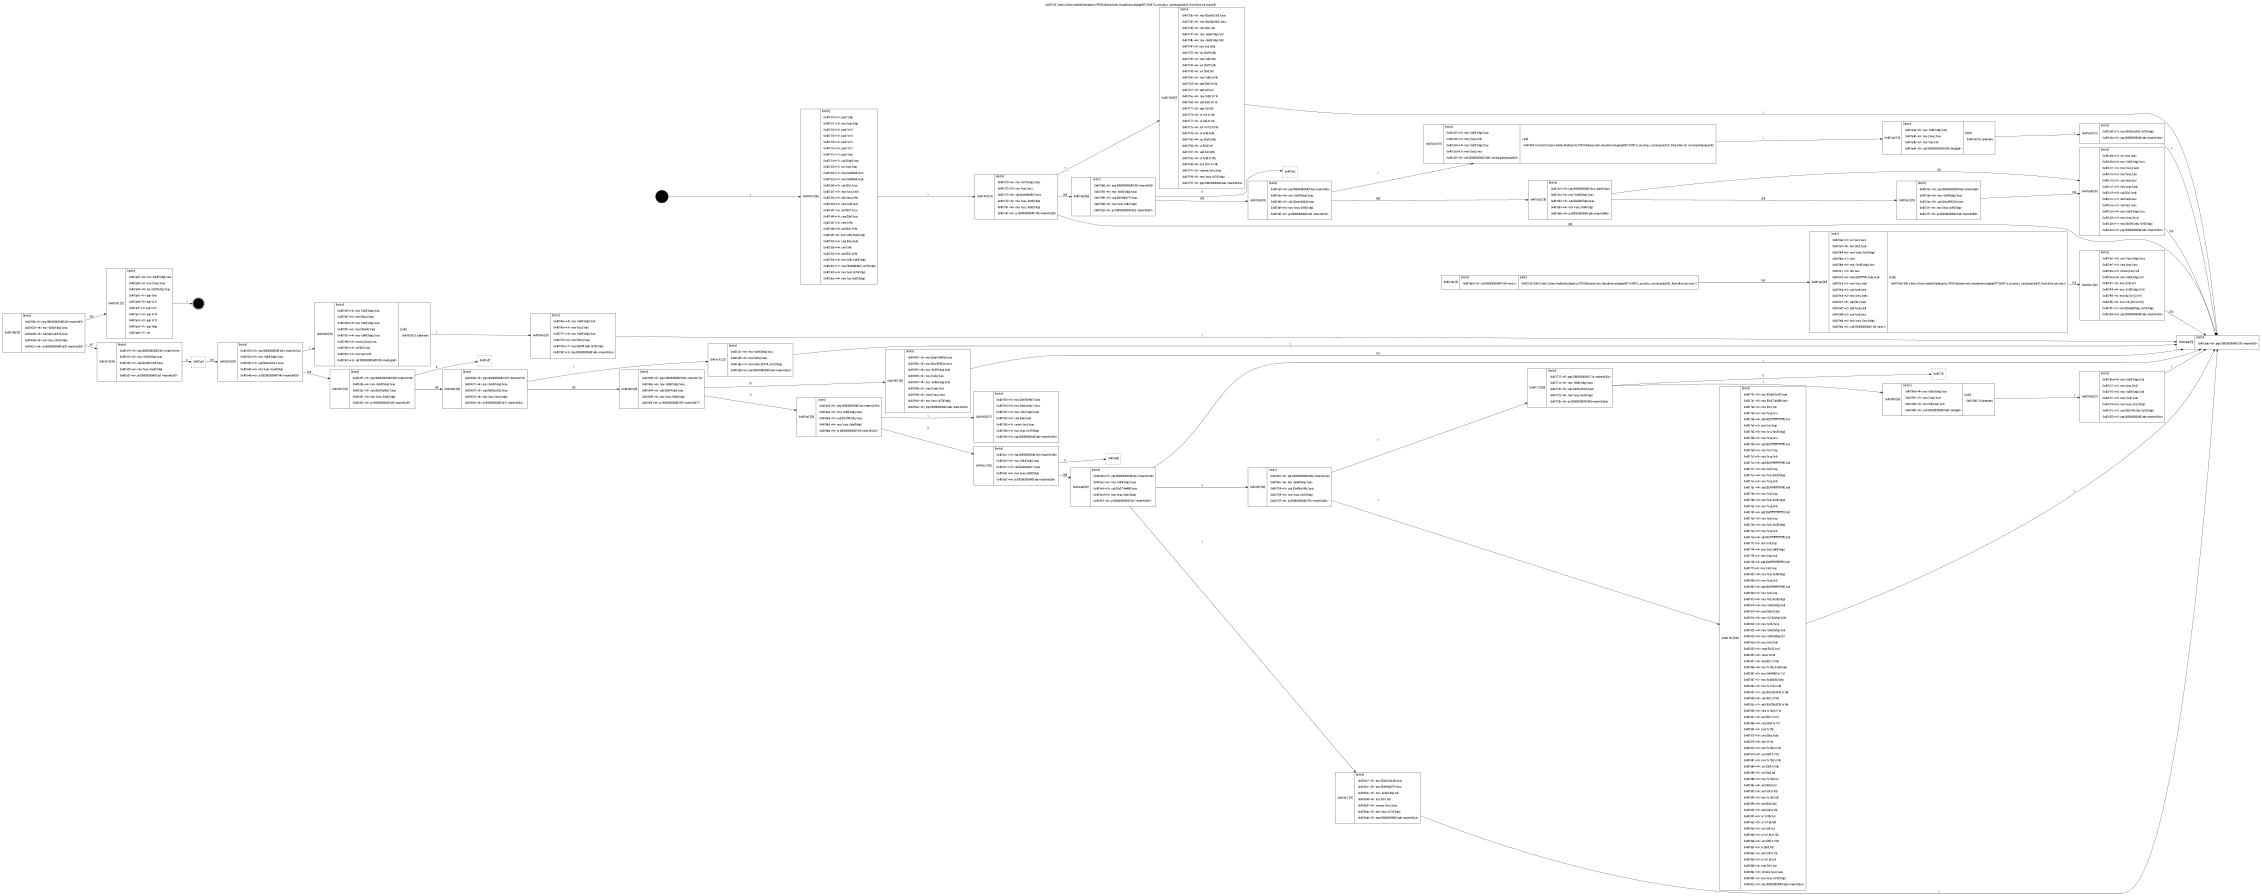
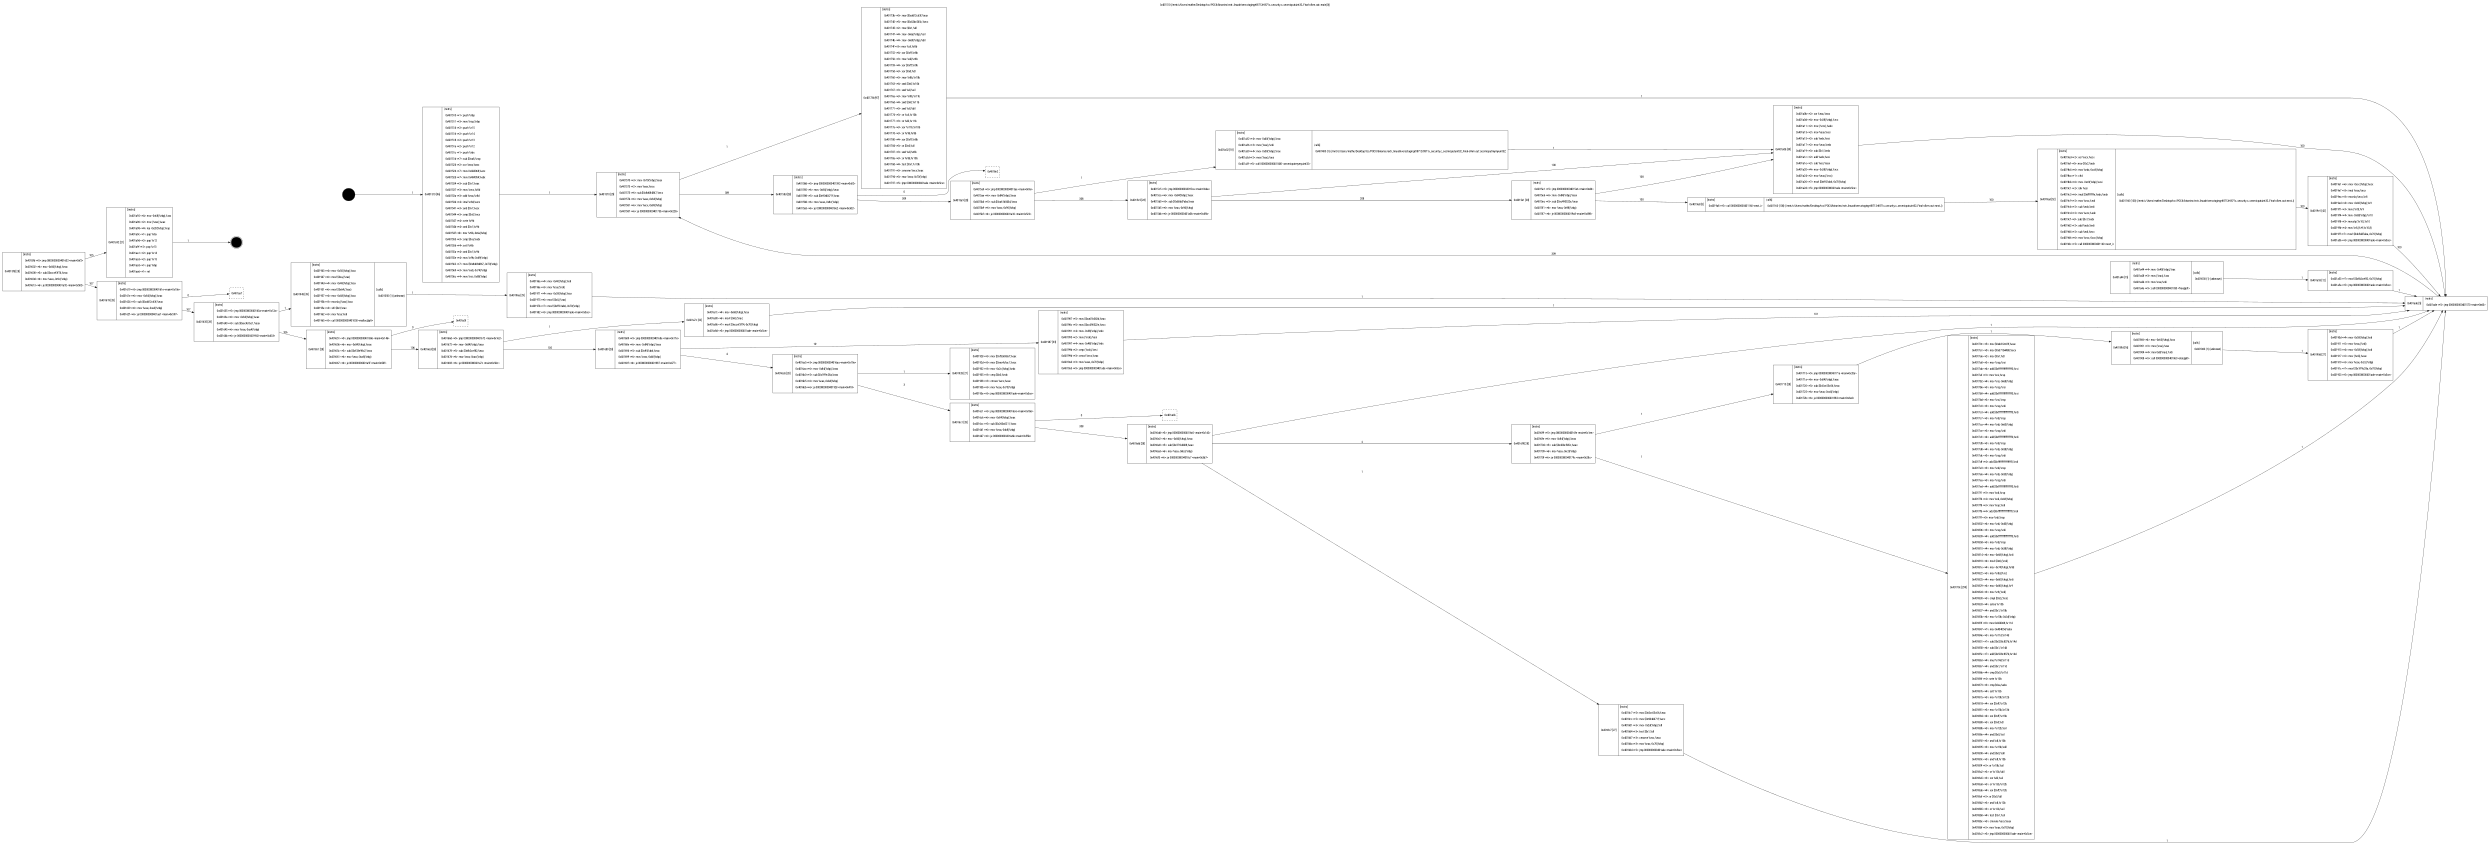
(1798, 140) -> (1640, 150)
none -> (1640, 202)
(1664, 226) -> (1562, 256)
(211, 362) -> (187, 311)
(1939, 374) -> none
